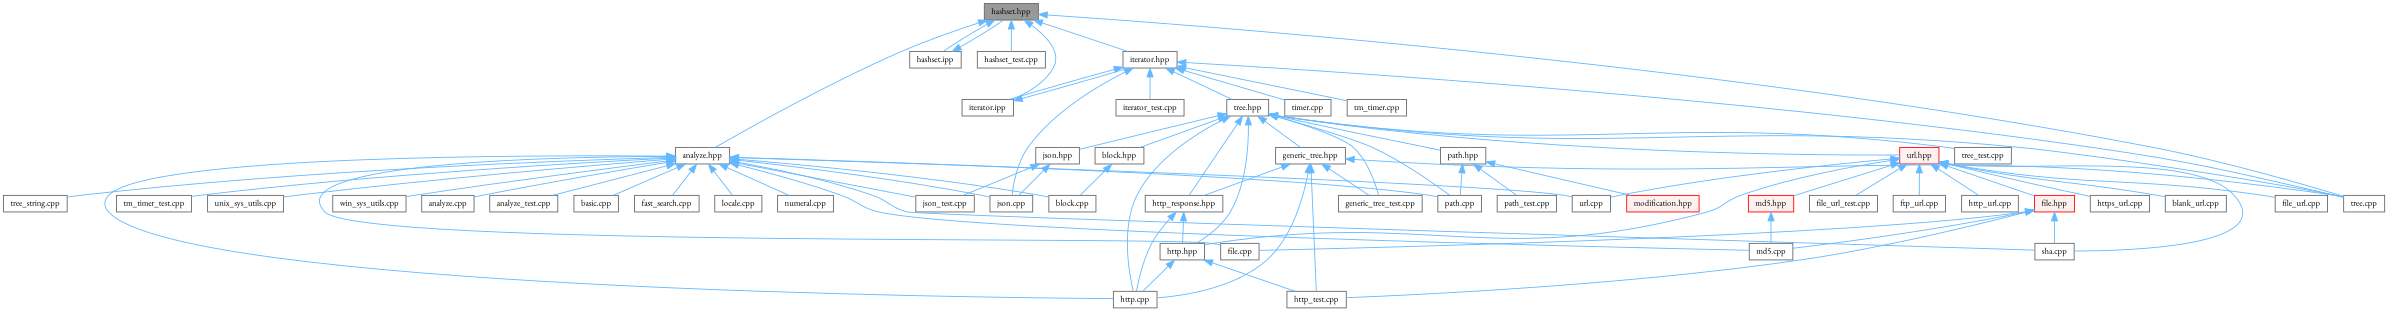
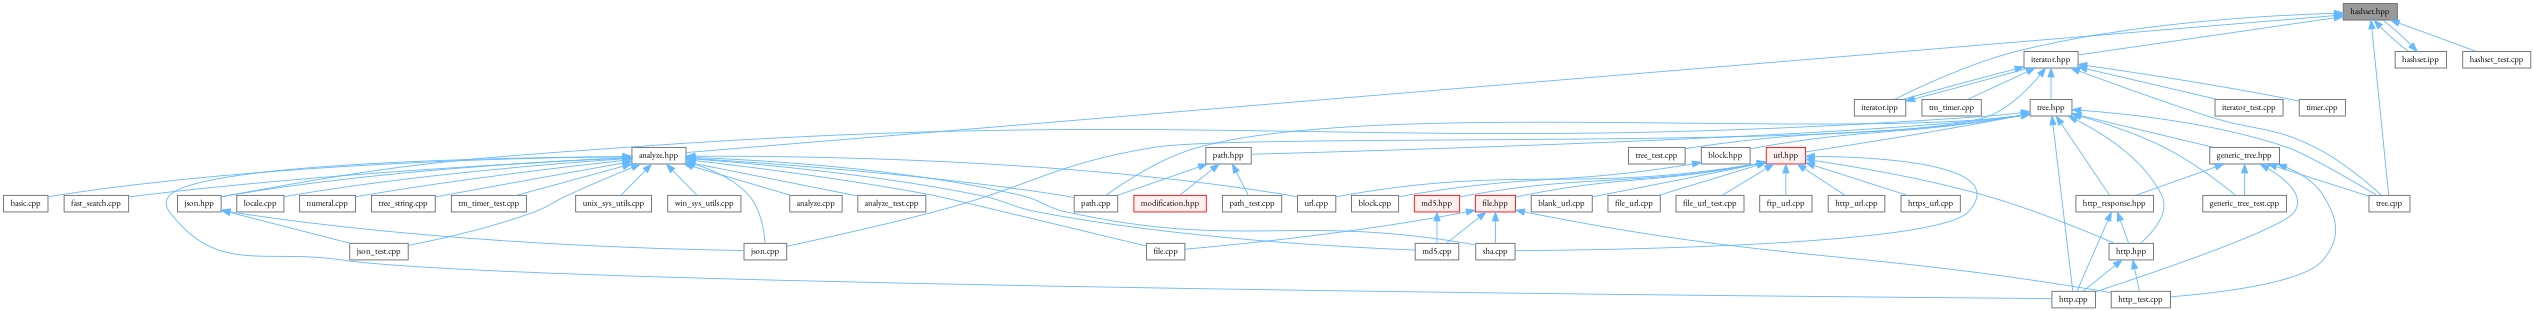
(894, 175) -> (422, 171)
